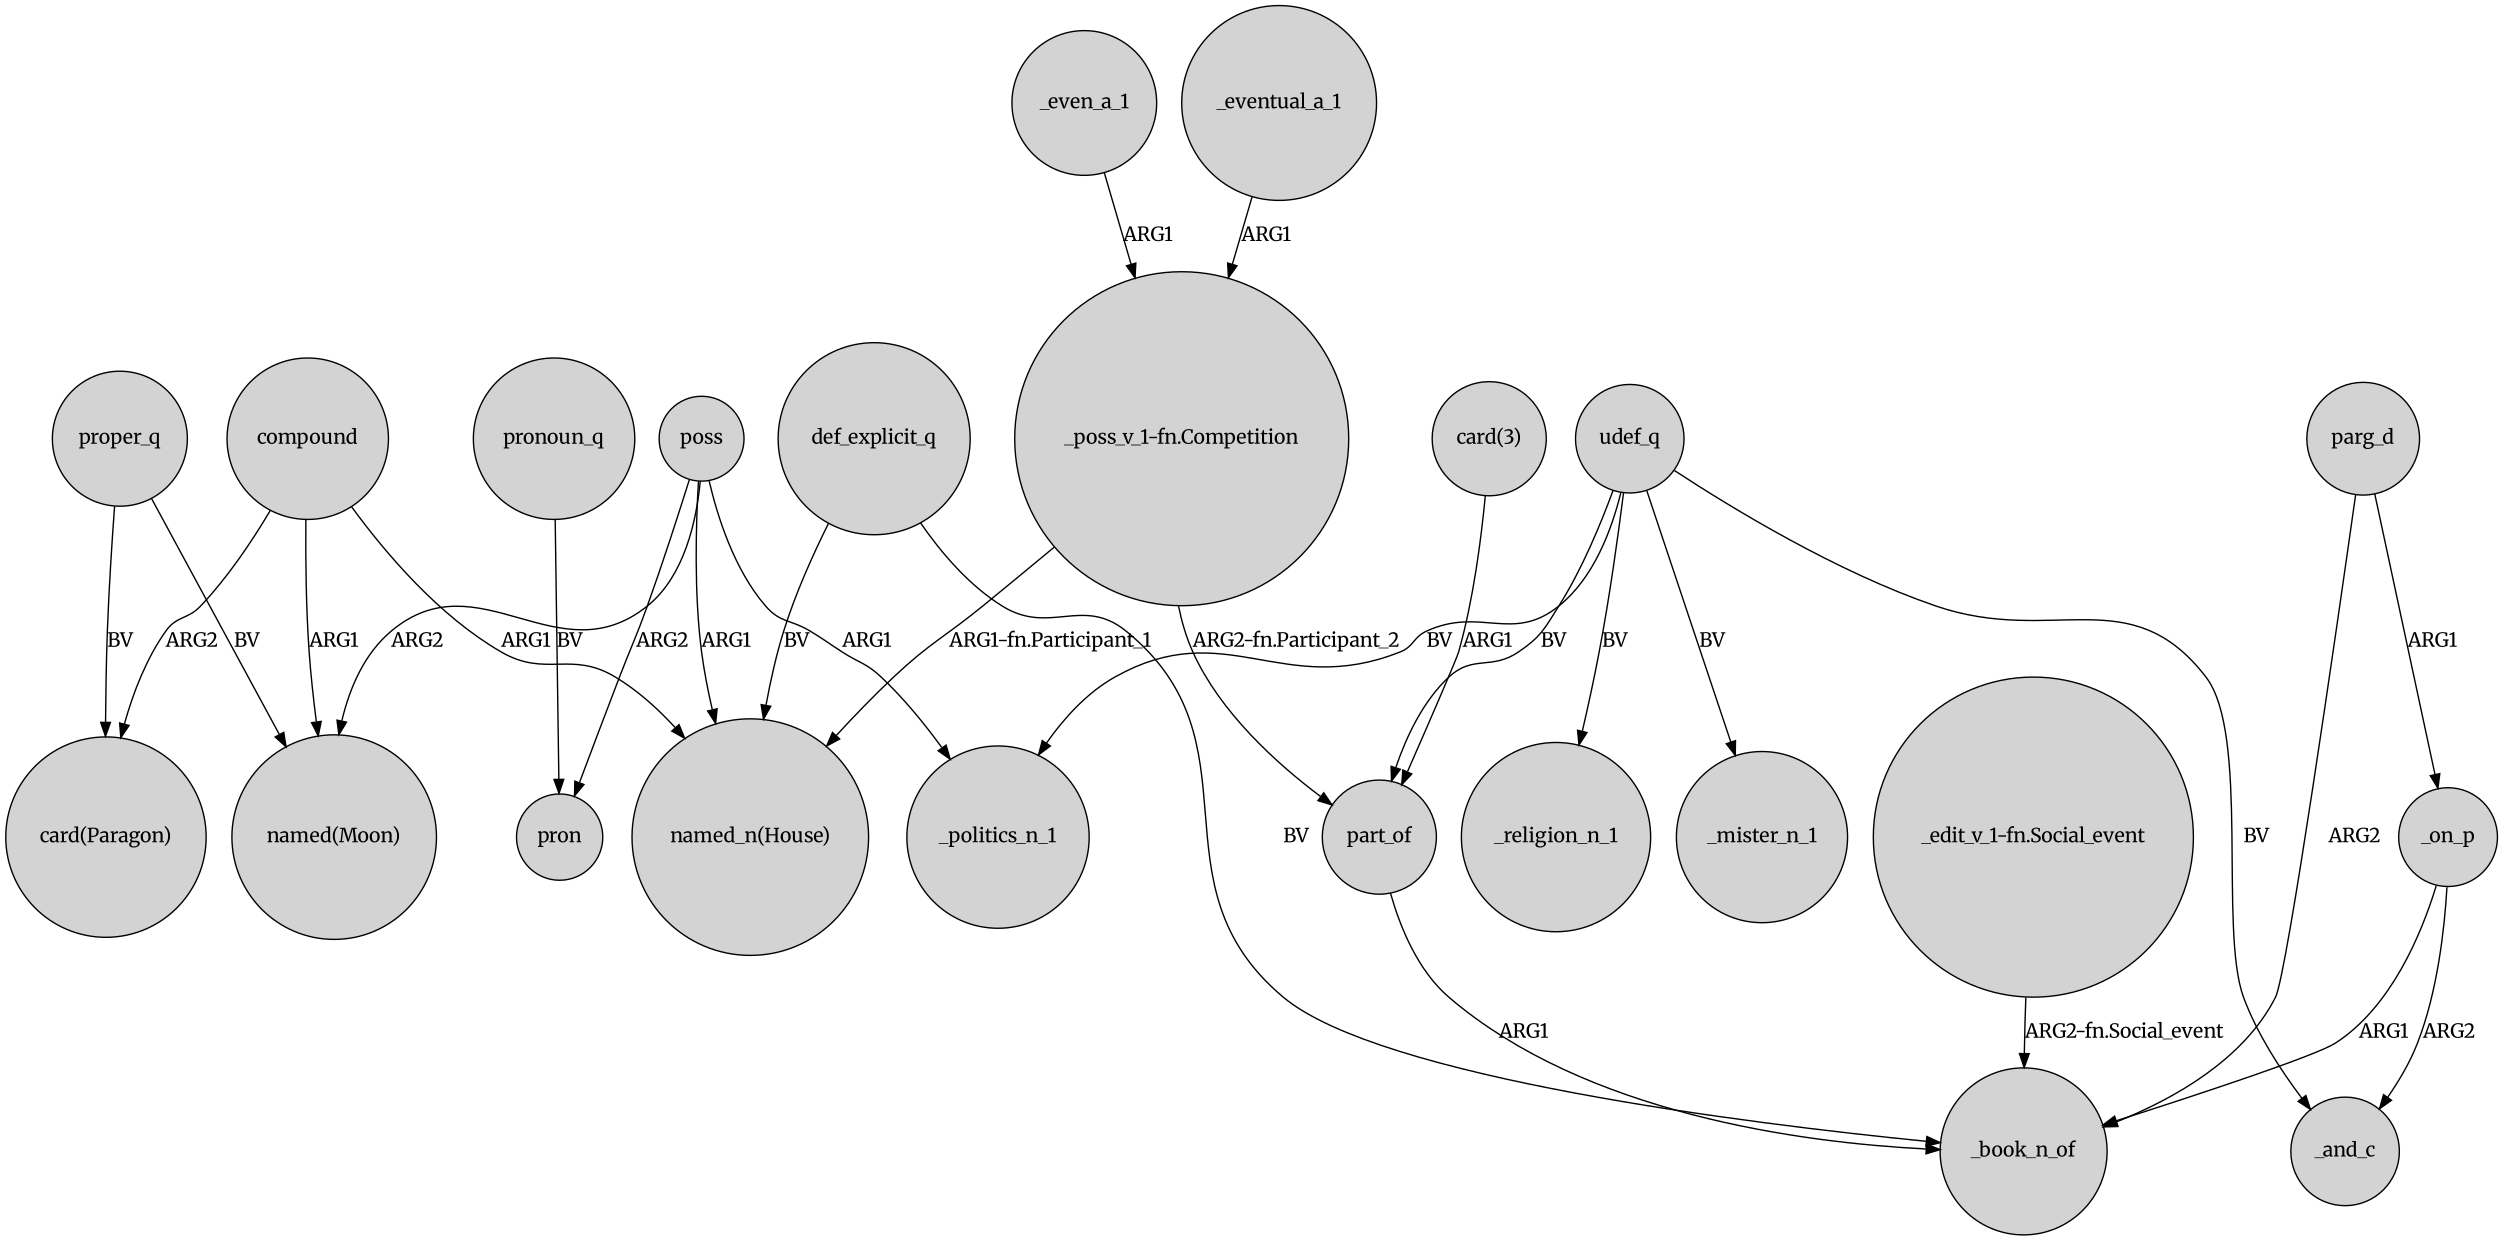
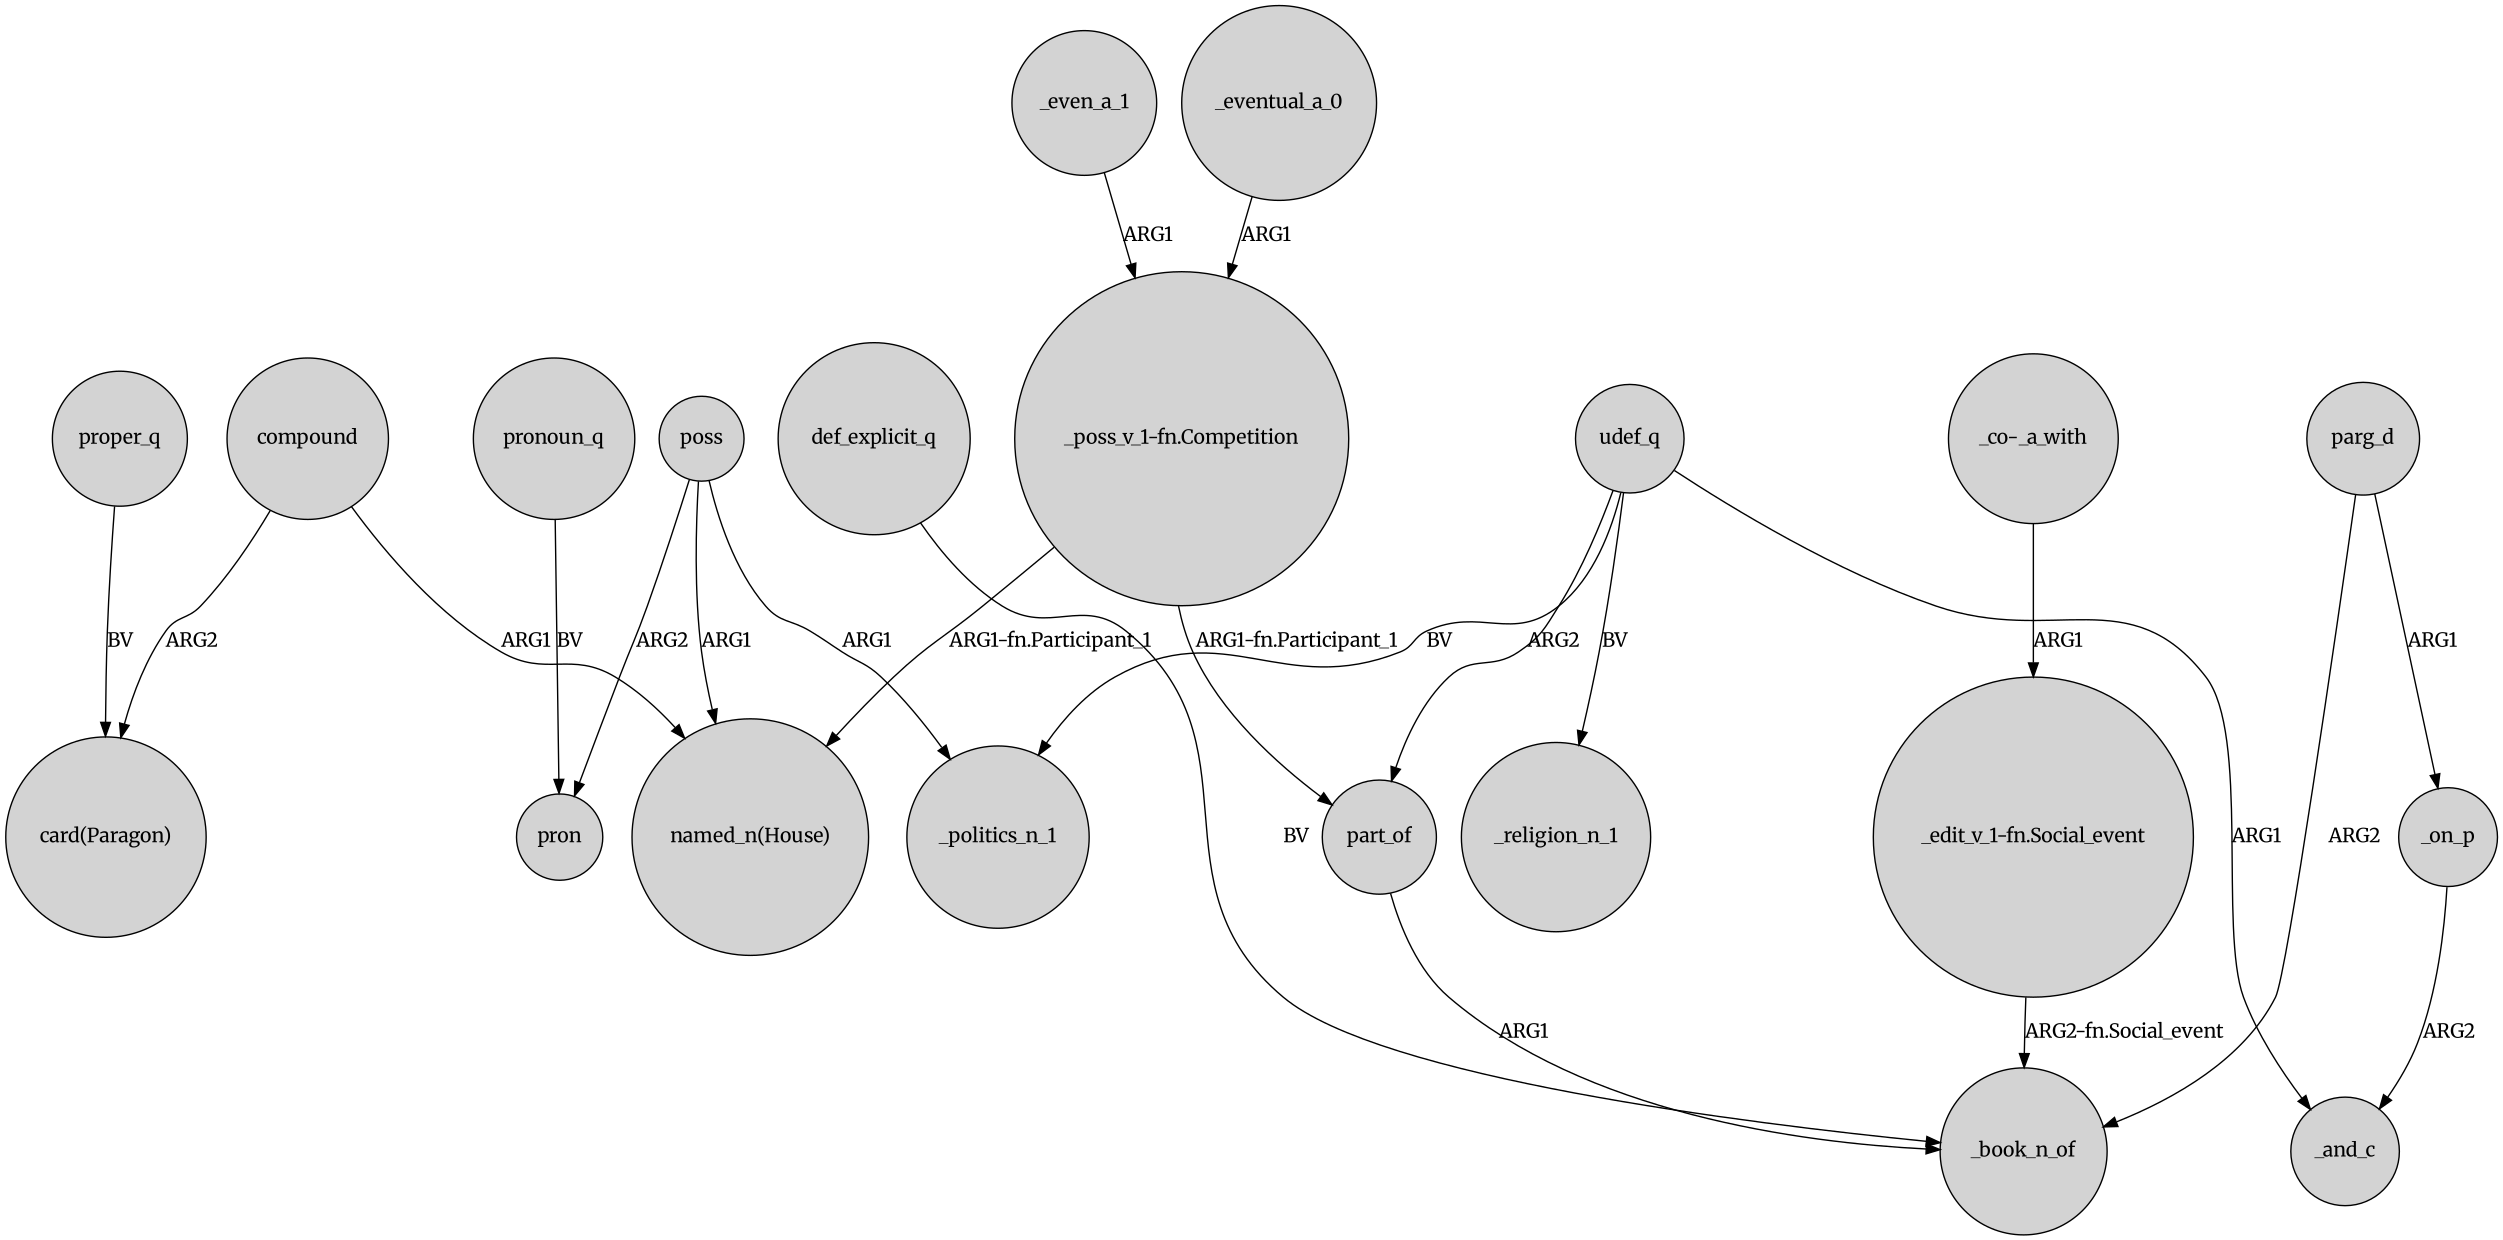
(1279, 103) -> (1279, 103)
(1489, 439) -> none
none -> (2033, 439)
(790, 612) -> none
(1297, 642) -> (1297, 642)
(1554, 642) -> (1554, 642)
(334, 837) -> none
(1762, 837) -> none
(2257, 837) -> (2257, 837)
(2316, 1052) -> none
